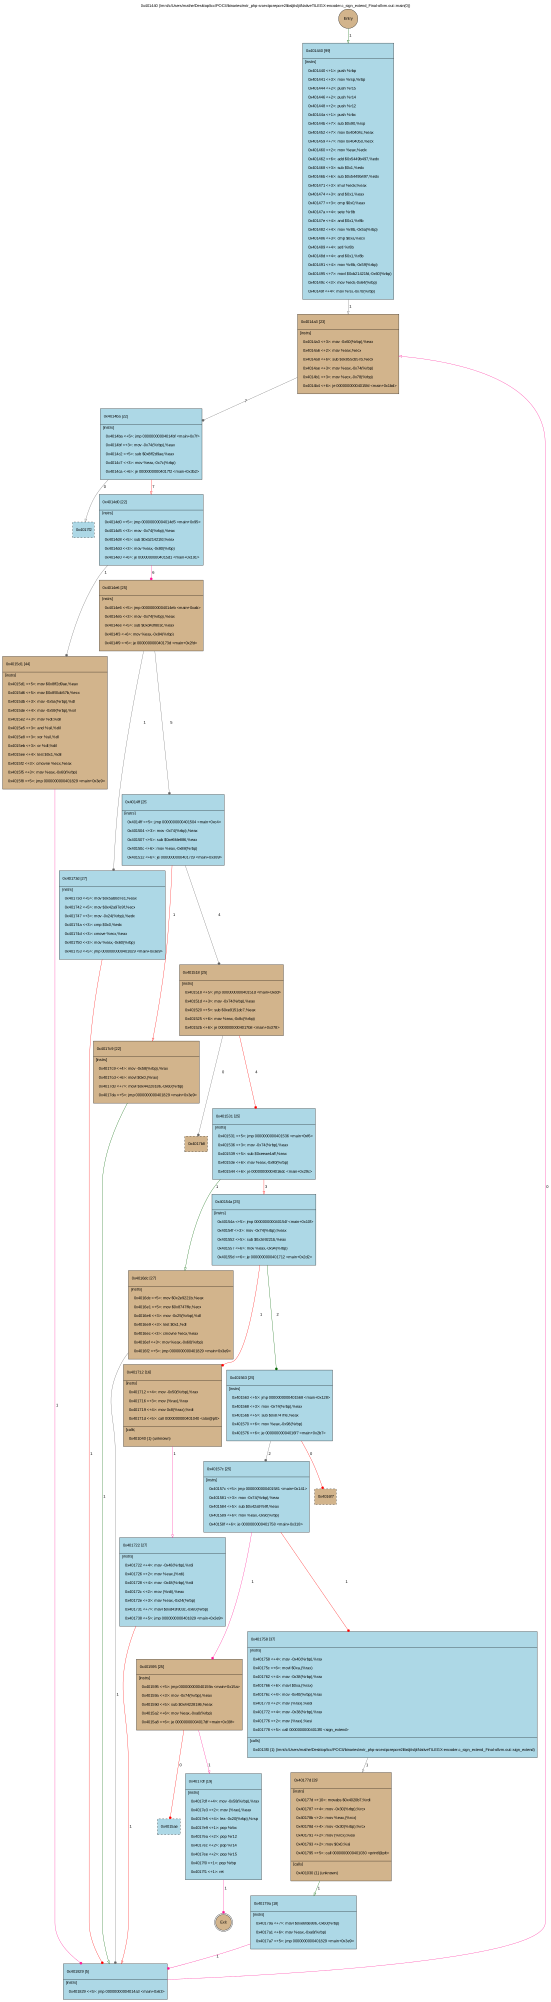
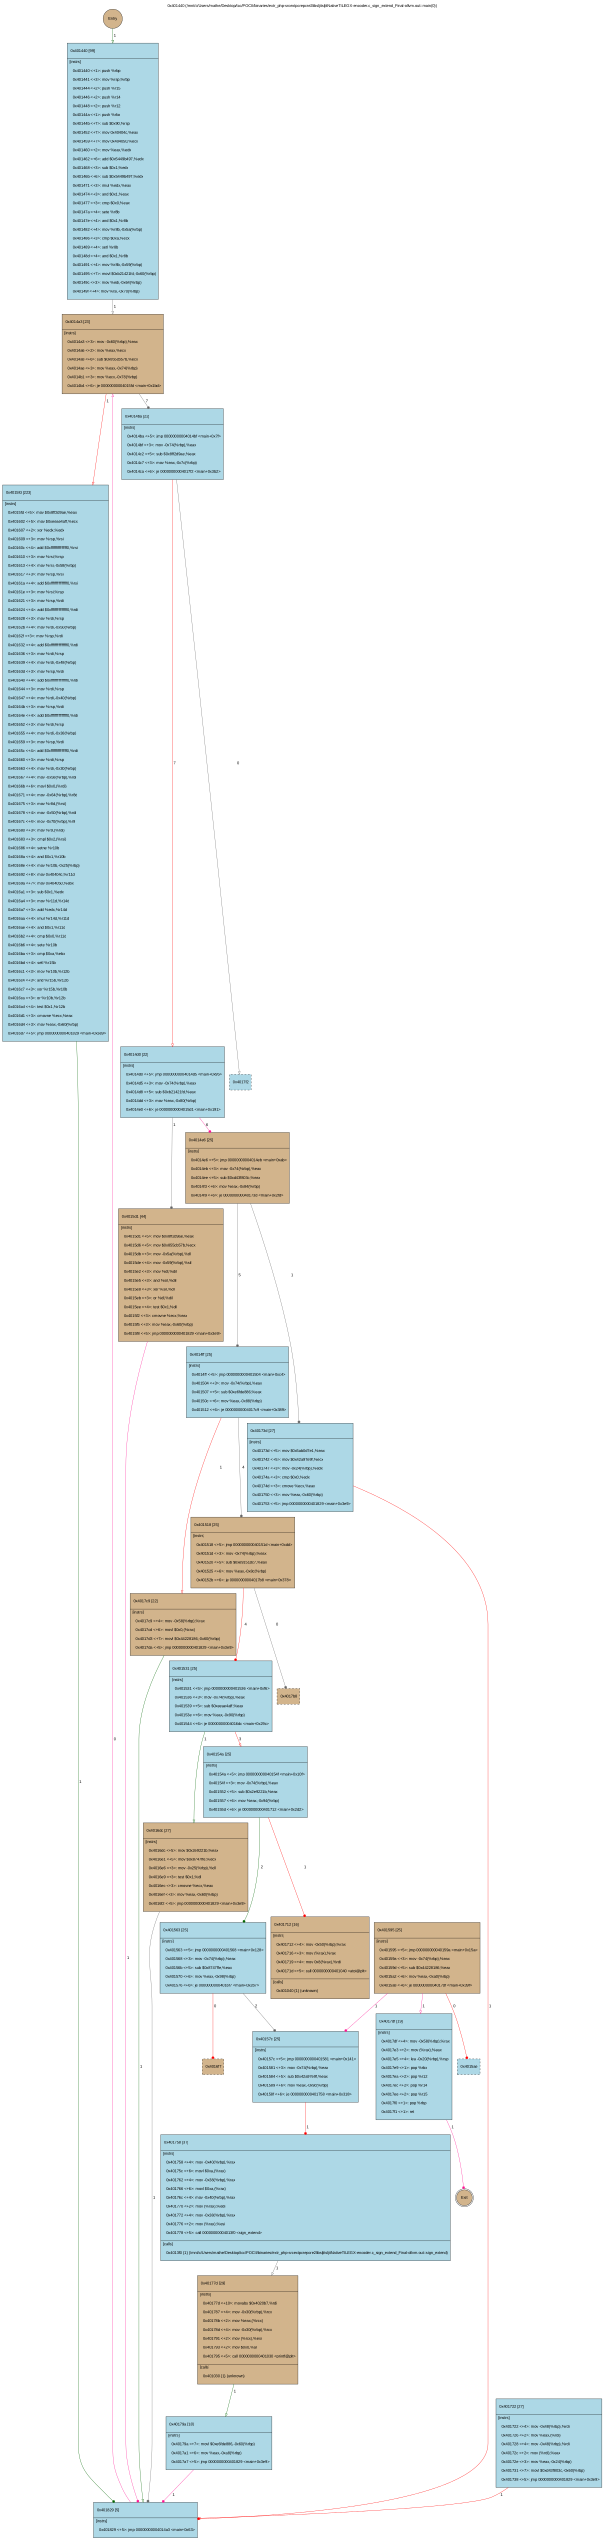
none -> (56, 763)
(173, 1491) -> none
(238, 1596) -> (367, 2012)
